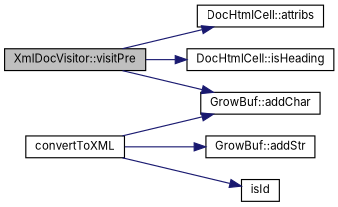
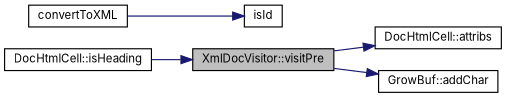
(160, 60) -> (166, 60)
(162, 126) -> none
(260, 147) -> none
